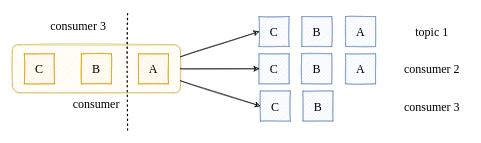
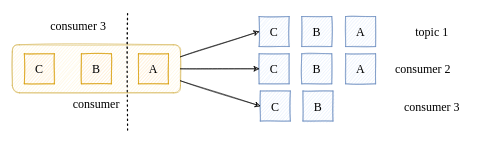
(432, 69) -> (423, 69)
